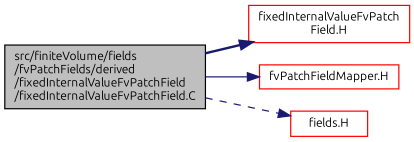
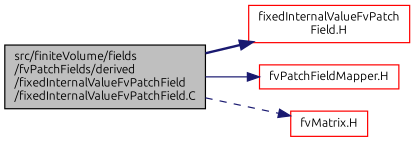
(329, 124) -> (329, 124)
